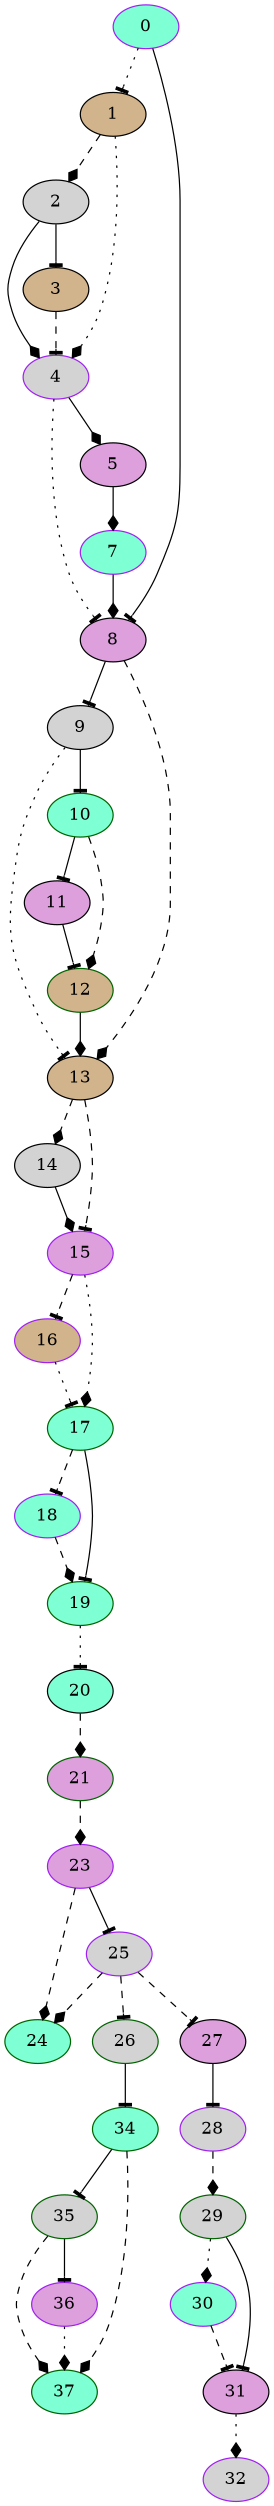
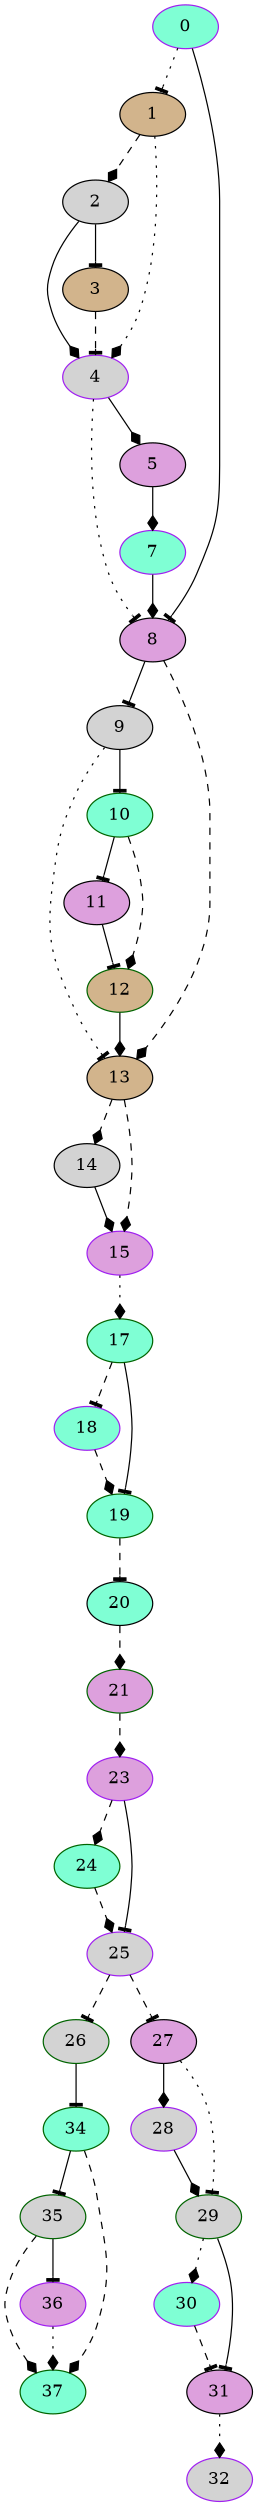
(92, 1162) -> (132, 1158)
(47, 1341) -> none
(80, 1644) -> (120, 1557)
(84, 1992) -> (101, 1903)
(213, 2082) -> (164, 2078)
none -> (211, 2121)
(213, 2166) -> (183, 2166)
